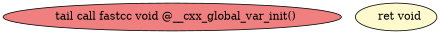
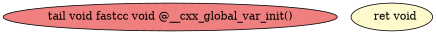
(172, 17) -> (170, 17)
